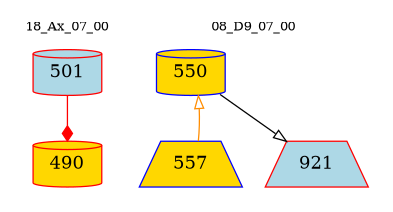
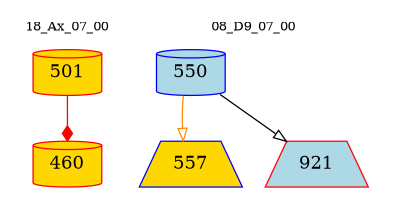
(67, 73) -> (67, 73)
(191, 73) -> (191, 73)
(199, 125) -> (182, 112)
(67, 164) -> (67, 164)
